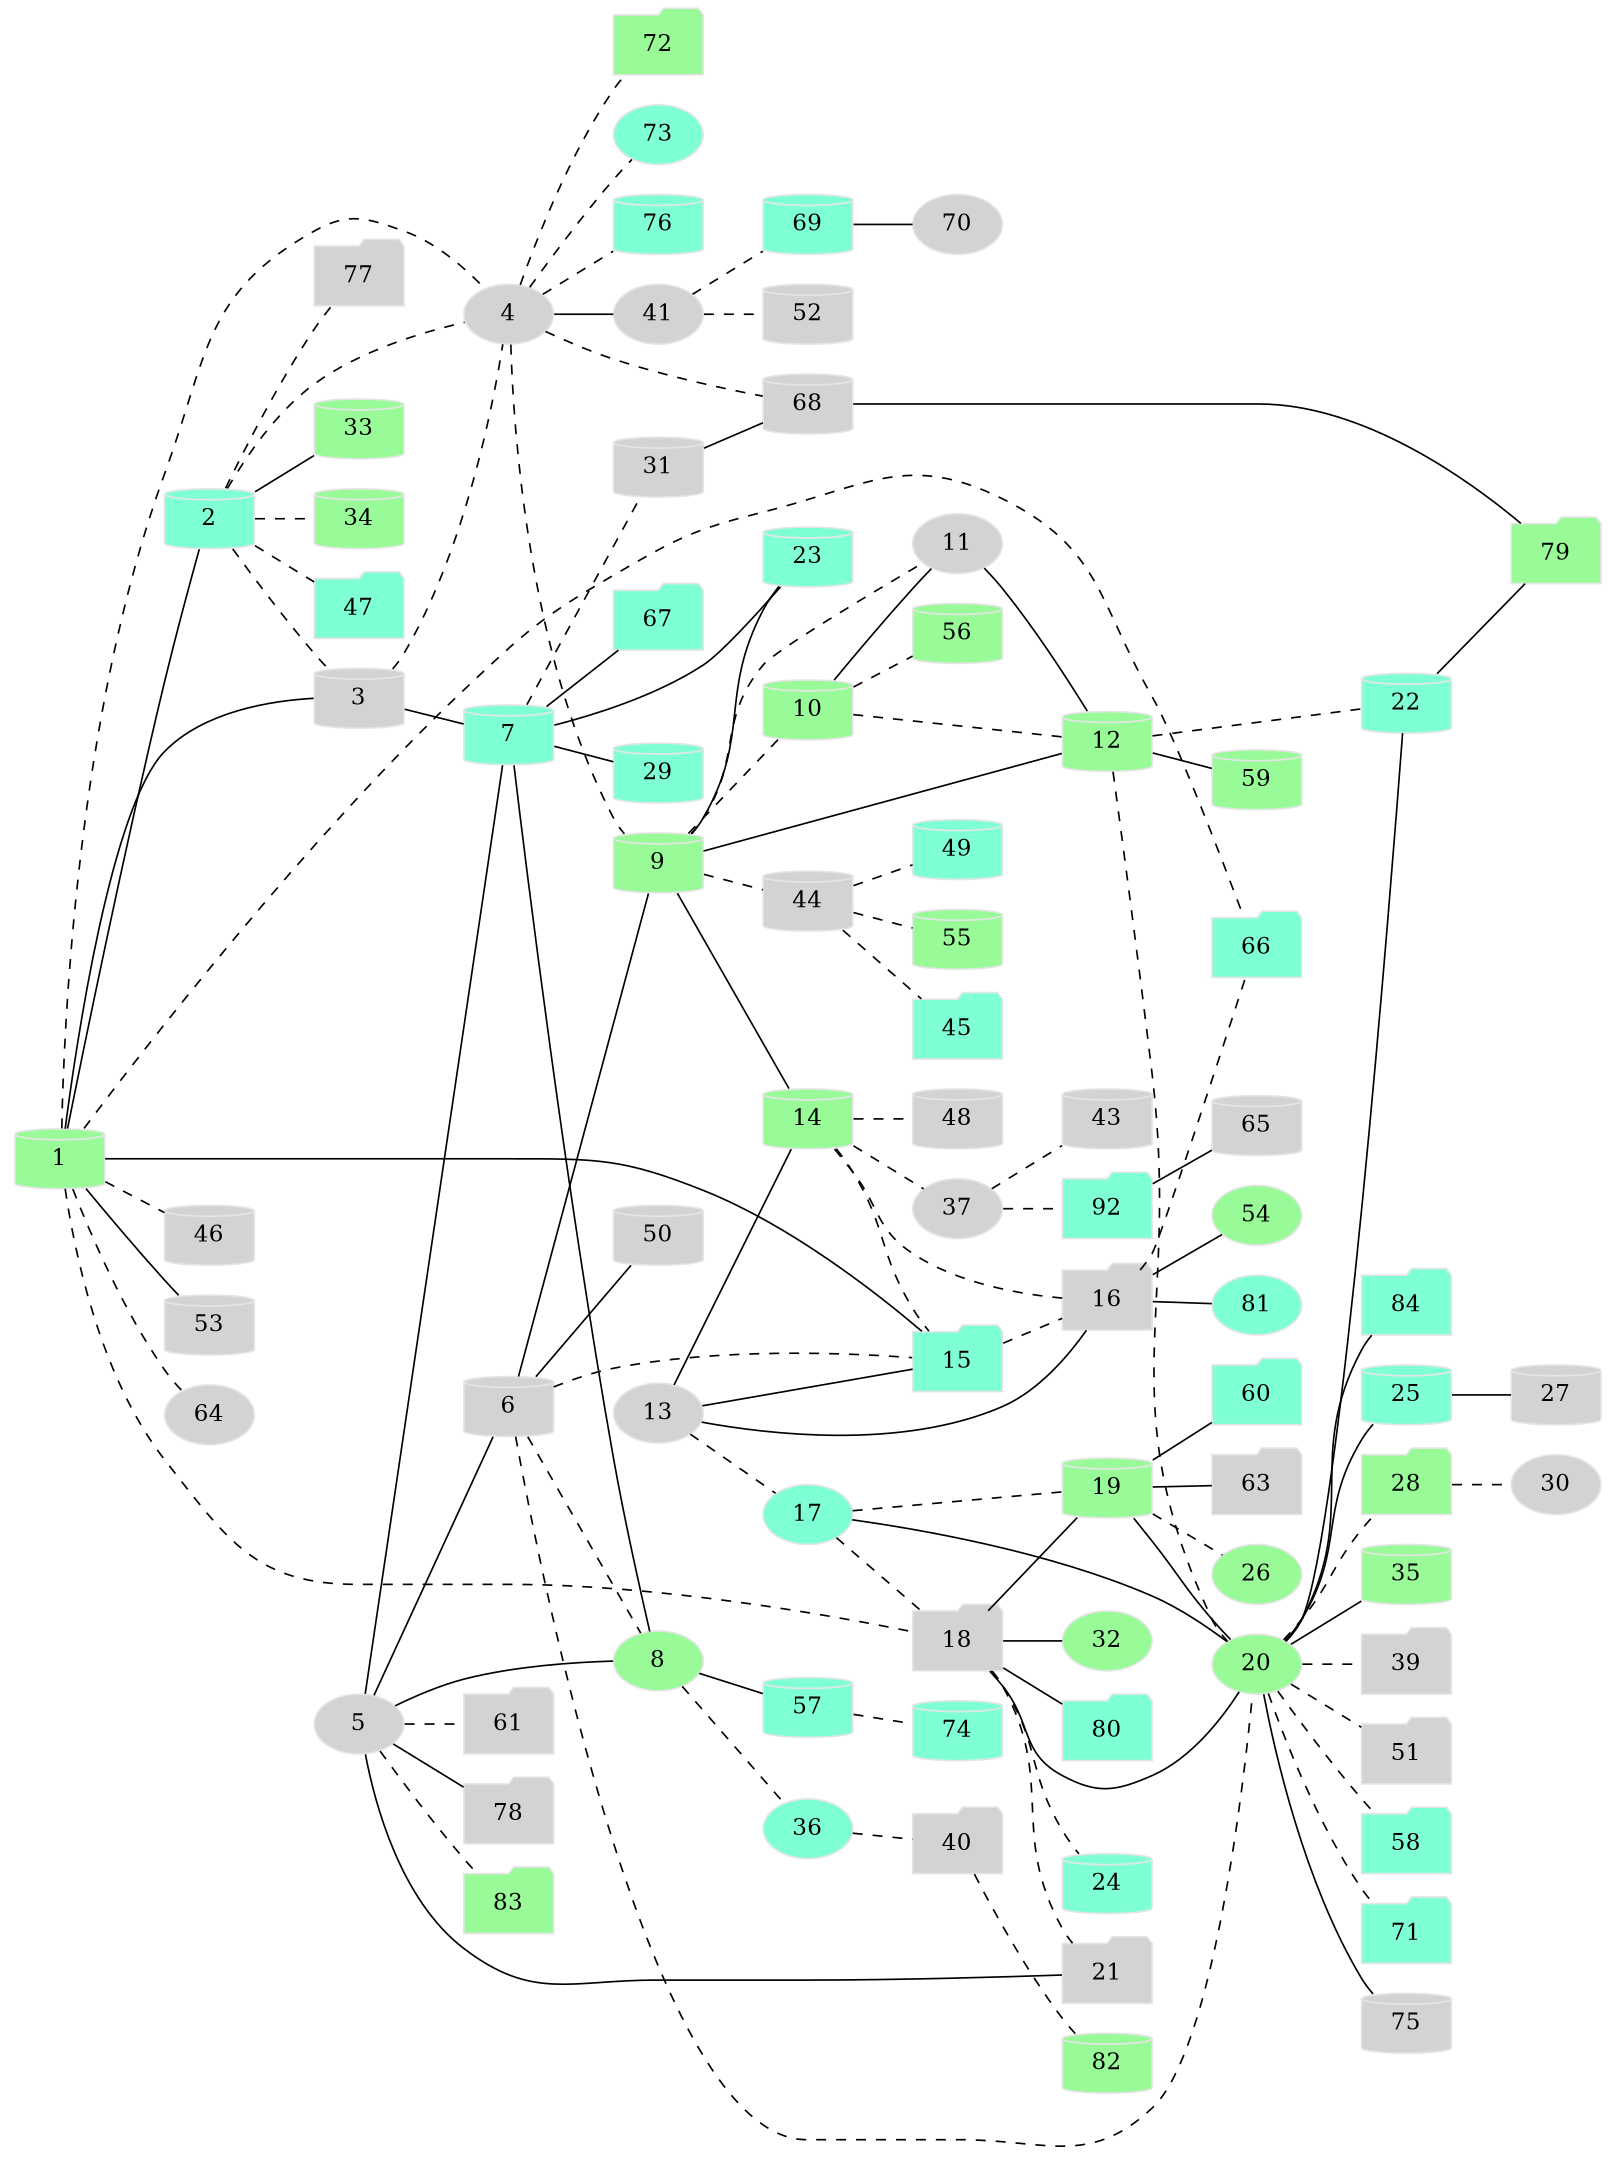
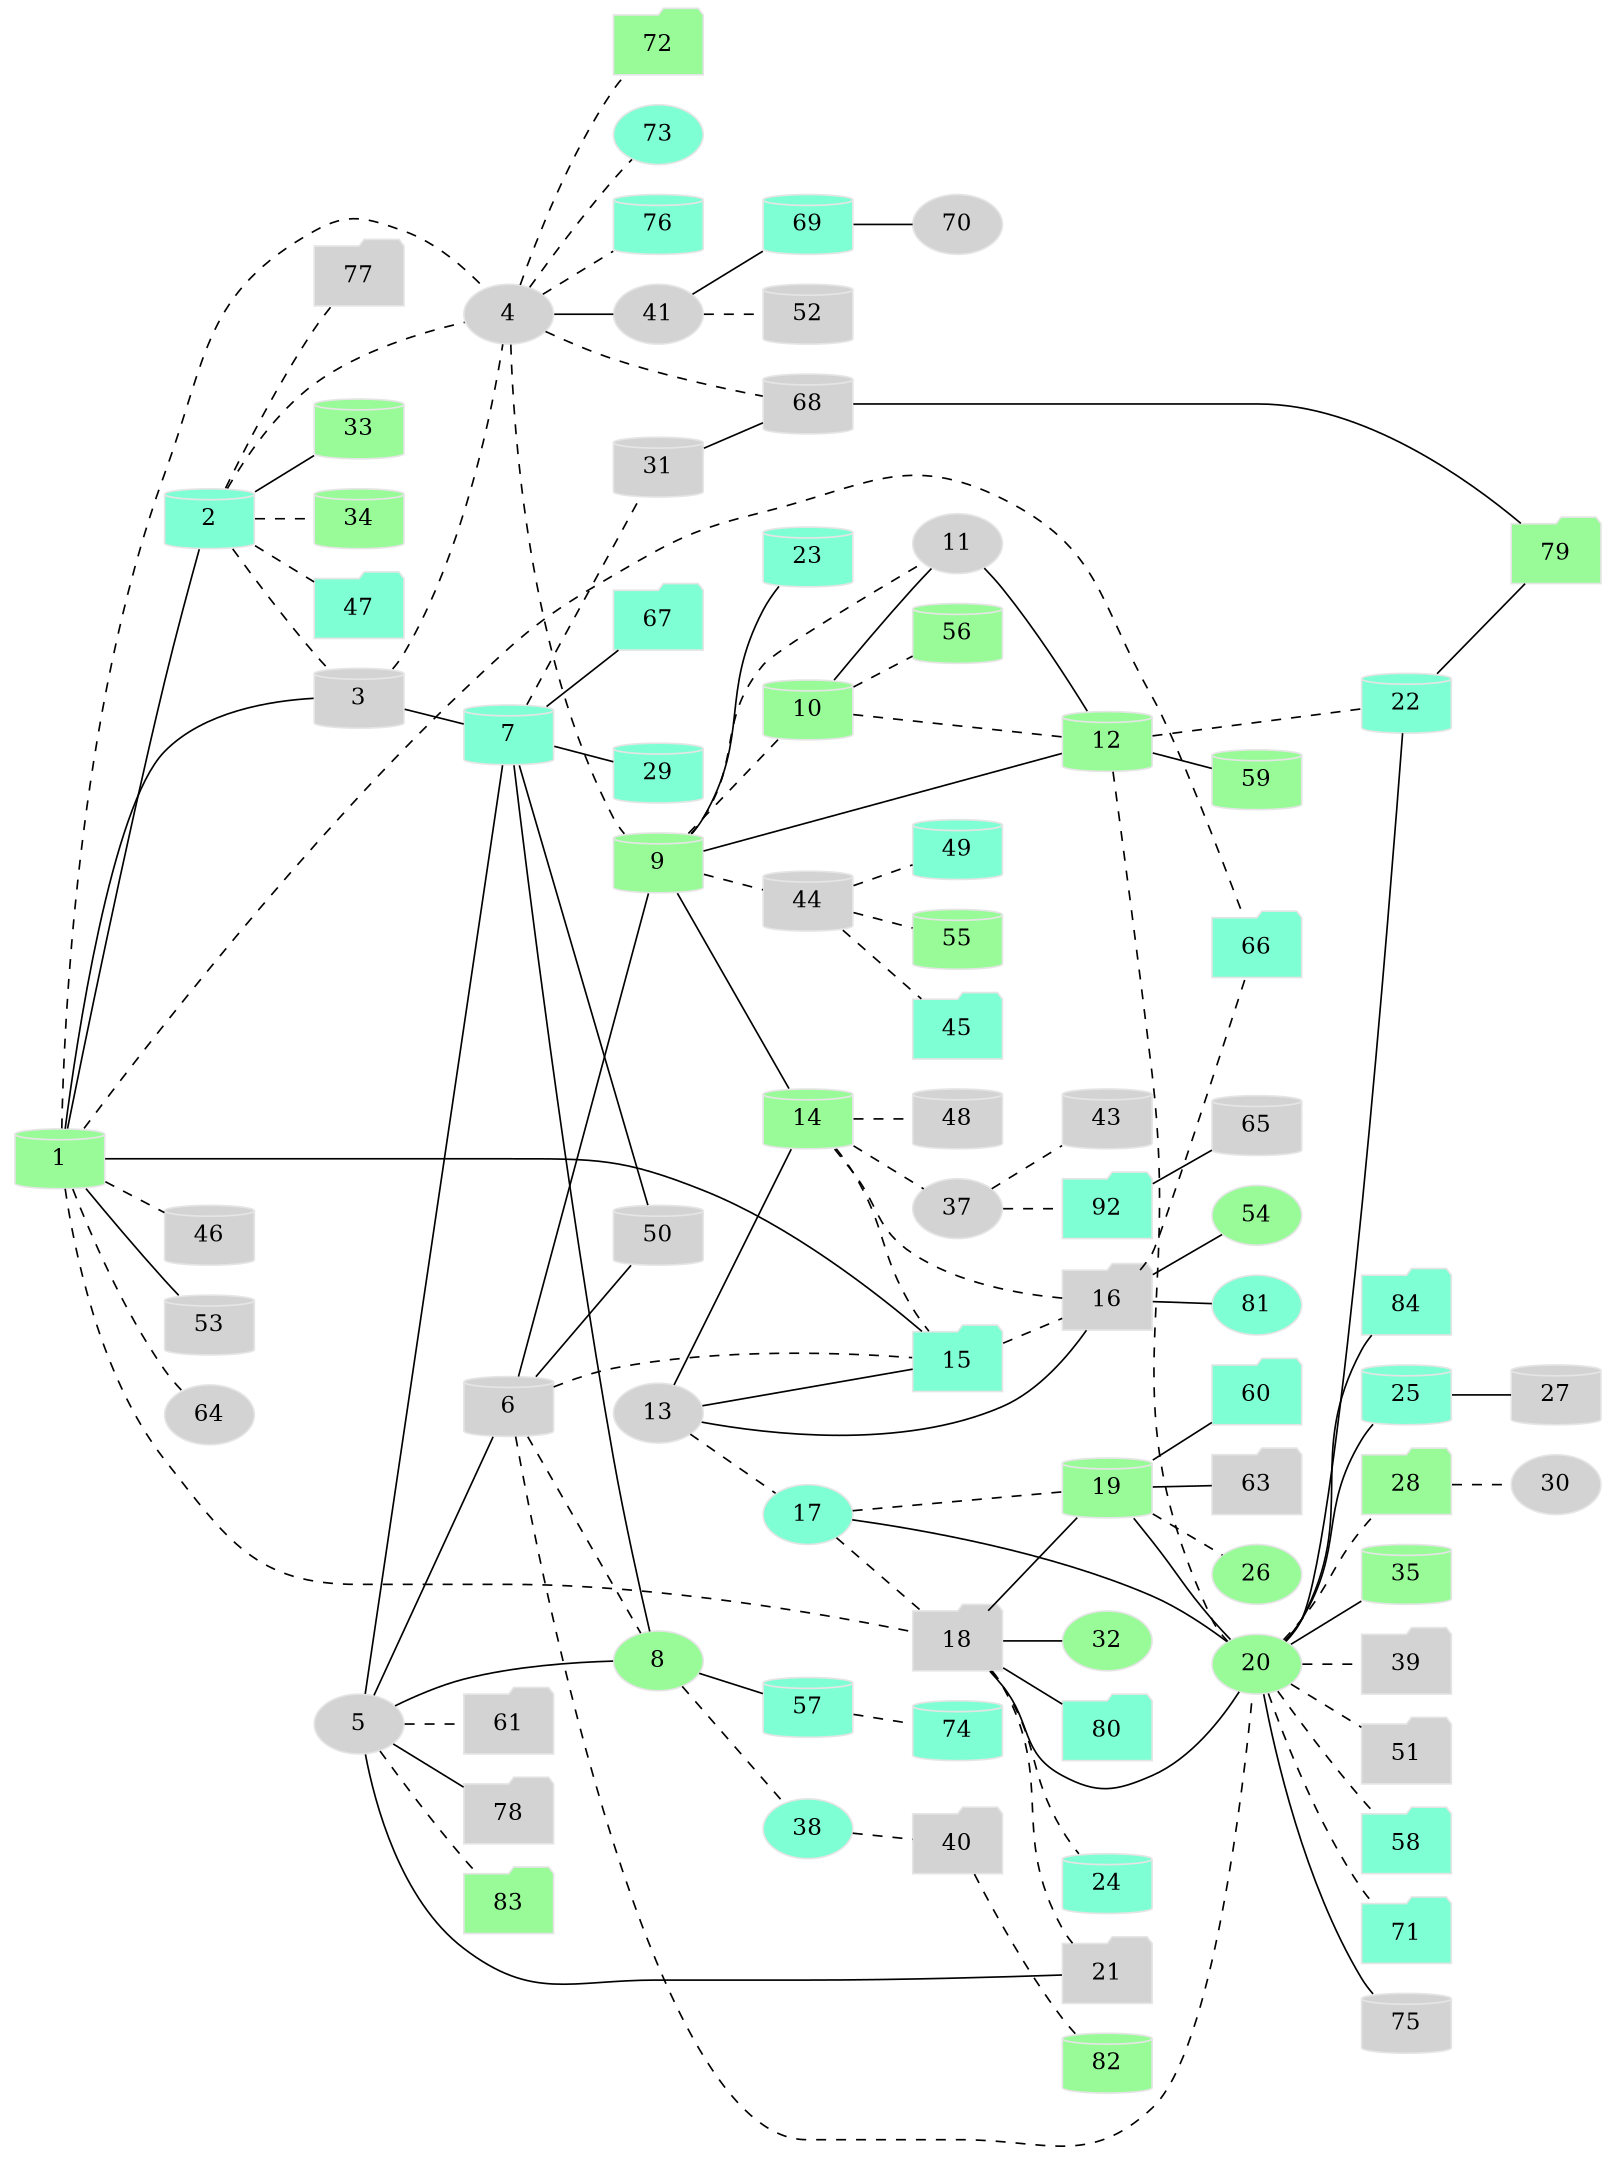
(728, 273) -> (728, 273)
(681, 678) -> (584, 985)
(808, 1829) -> (808, 1829)
